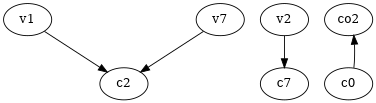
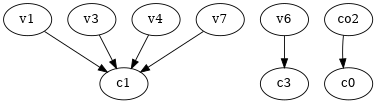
none -> (92, 20)
none -> (156, 20)
(284, 20) -> (284, 20)
(355, 56) -> (343, 47)
(124, 84) -> (124, 84)
(284, 84) -> (284, 84)
